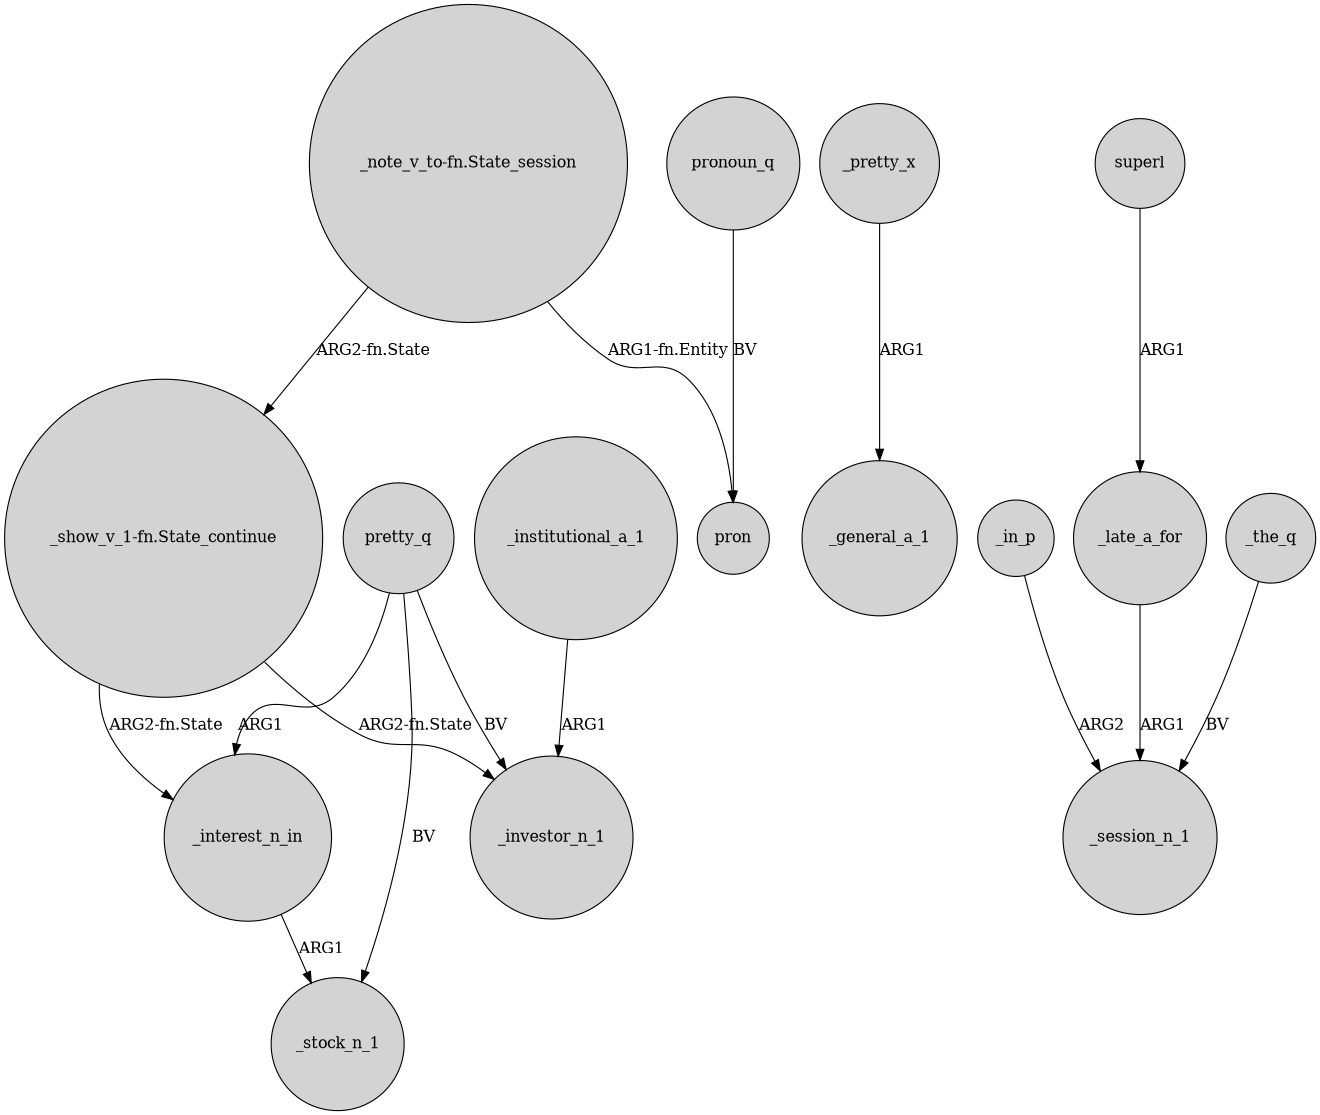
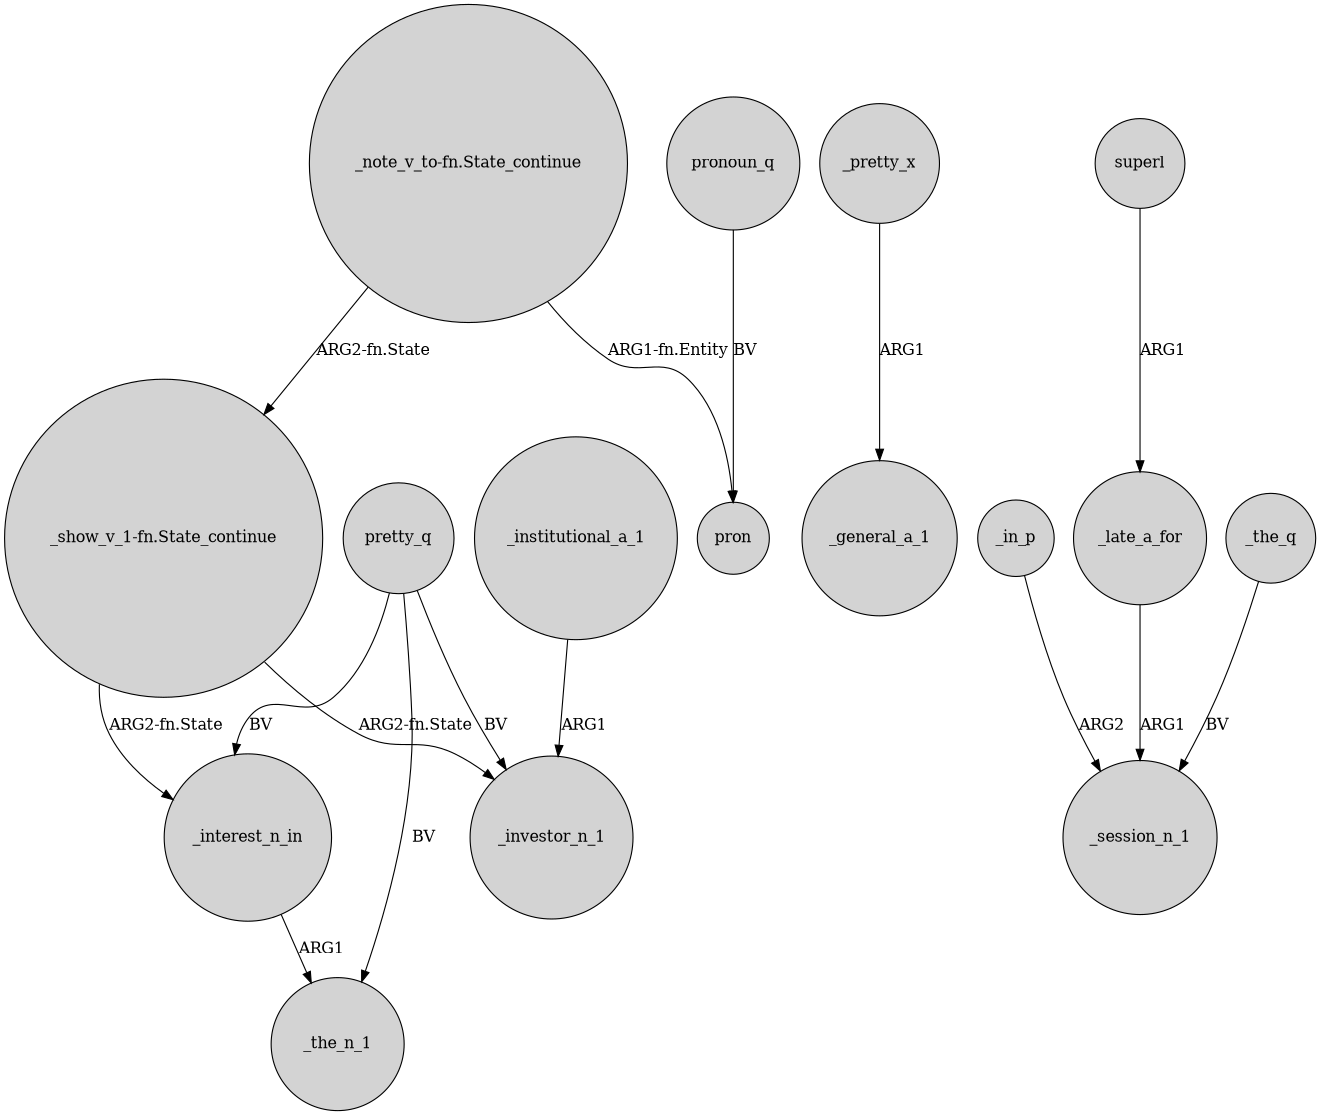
(468, 163) -> (468, 163)
(261, 726) -> (261, 726)
(338, 1044) -> (338, 1044)
